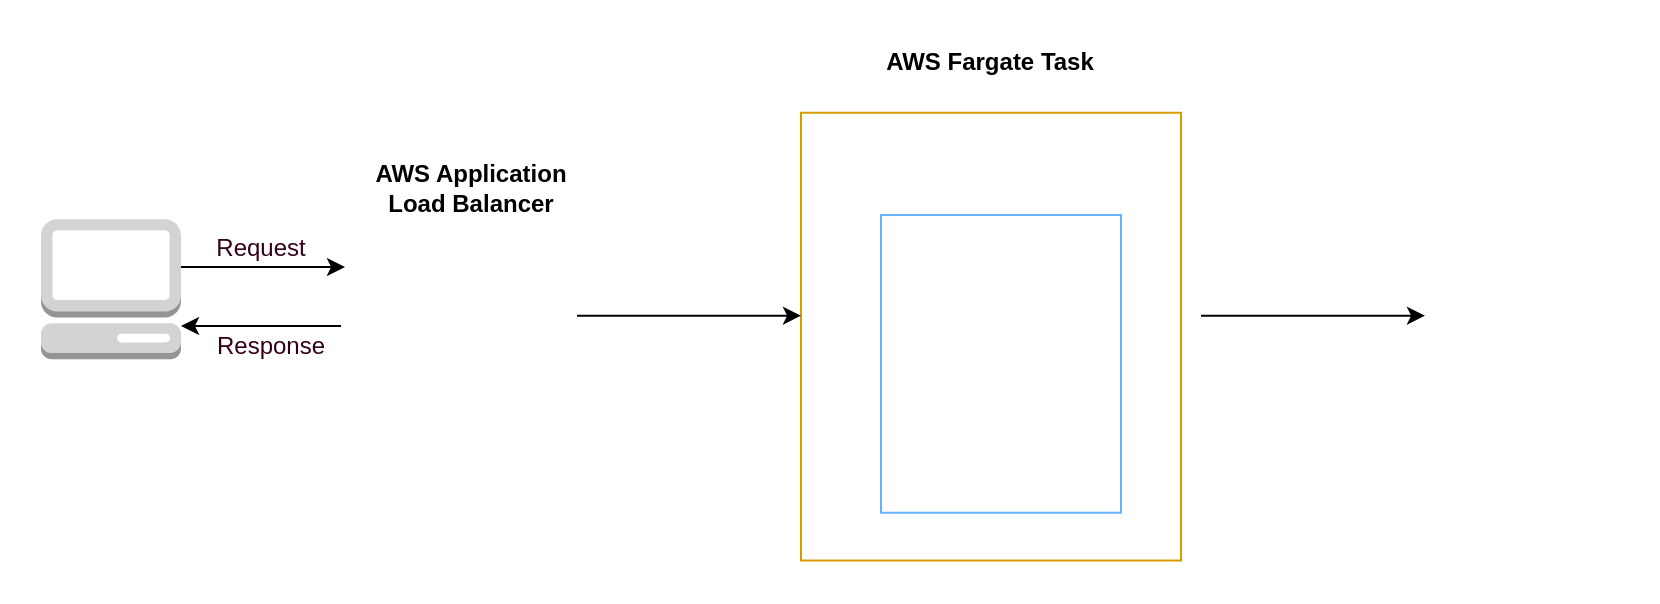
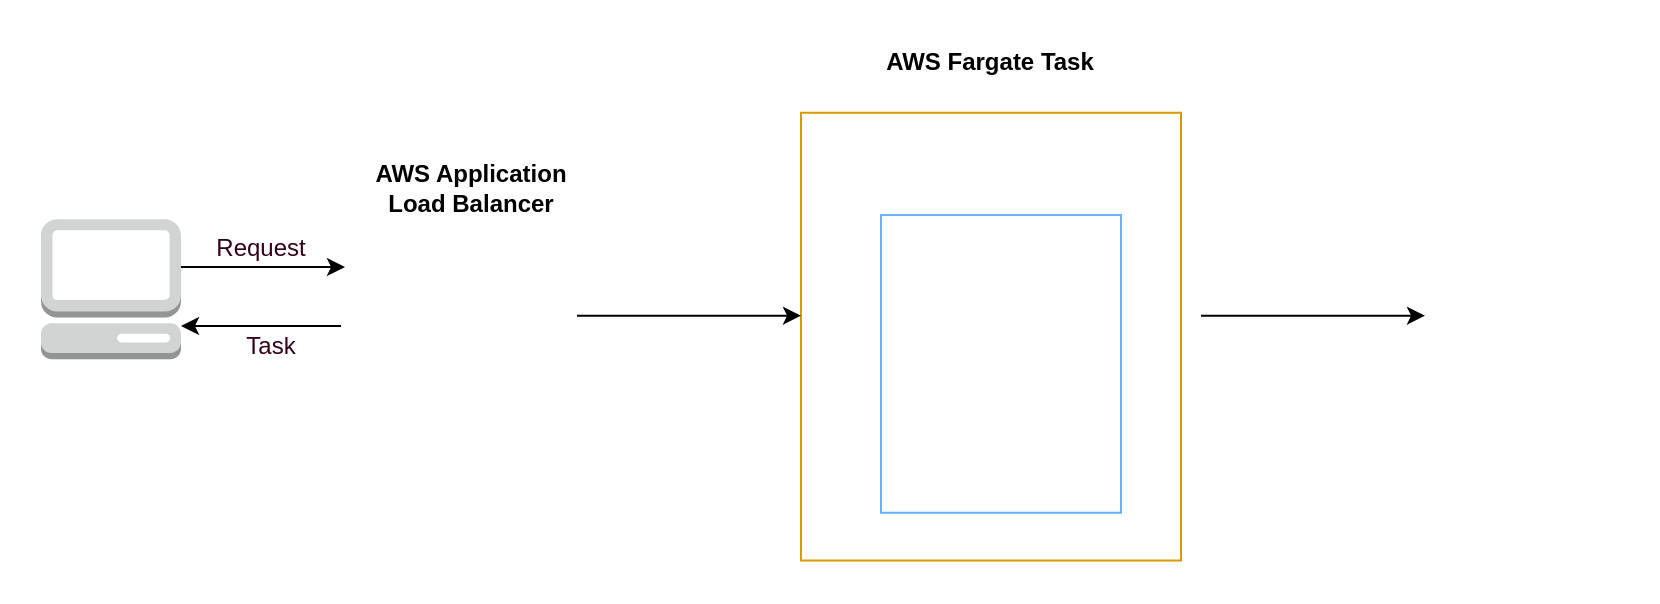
(272, 347) -> (272, 347)
